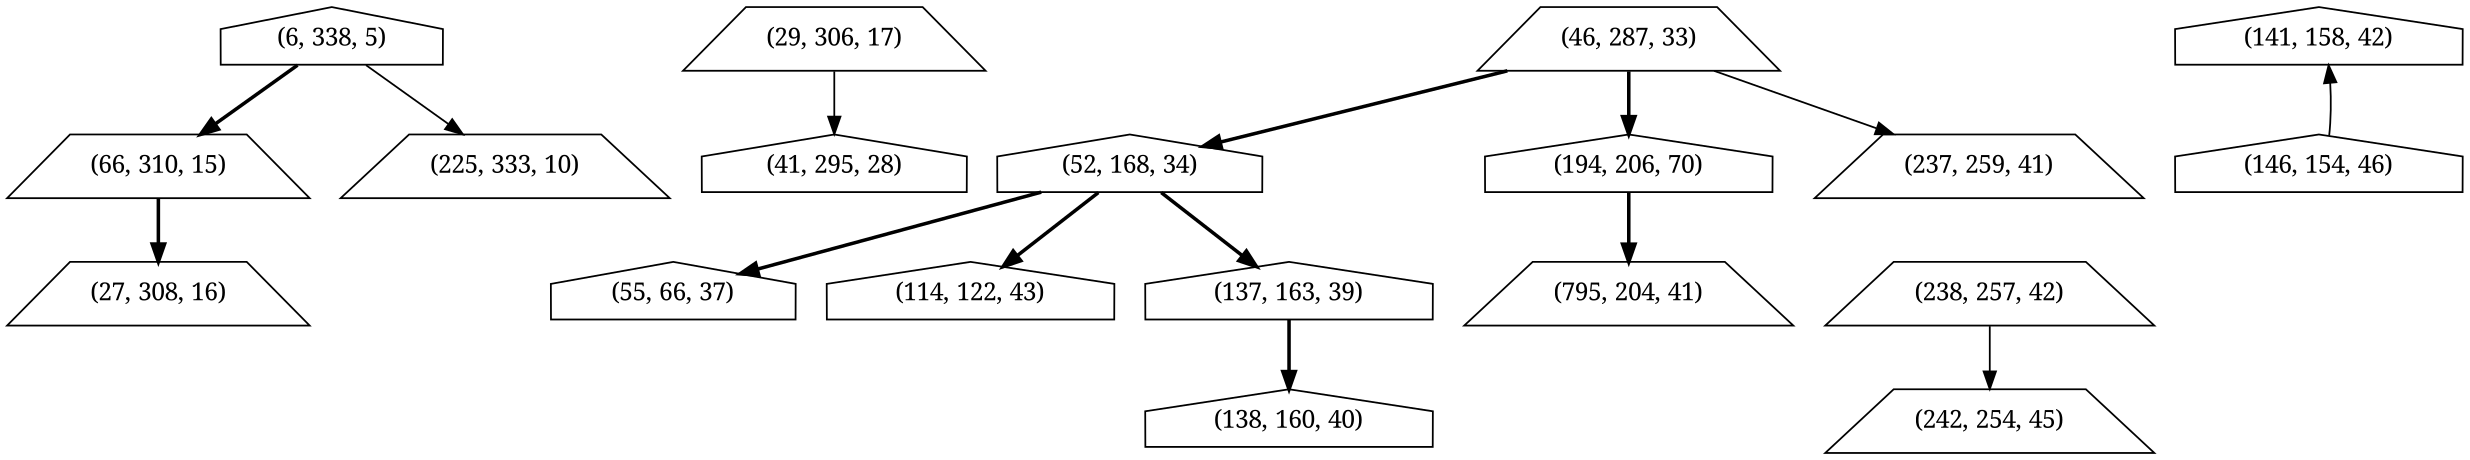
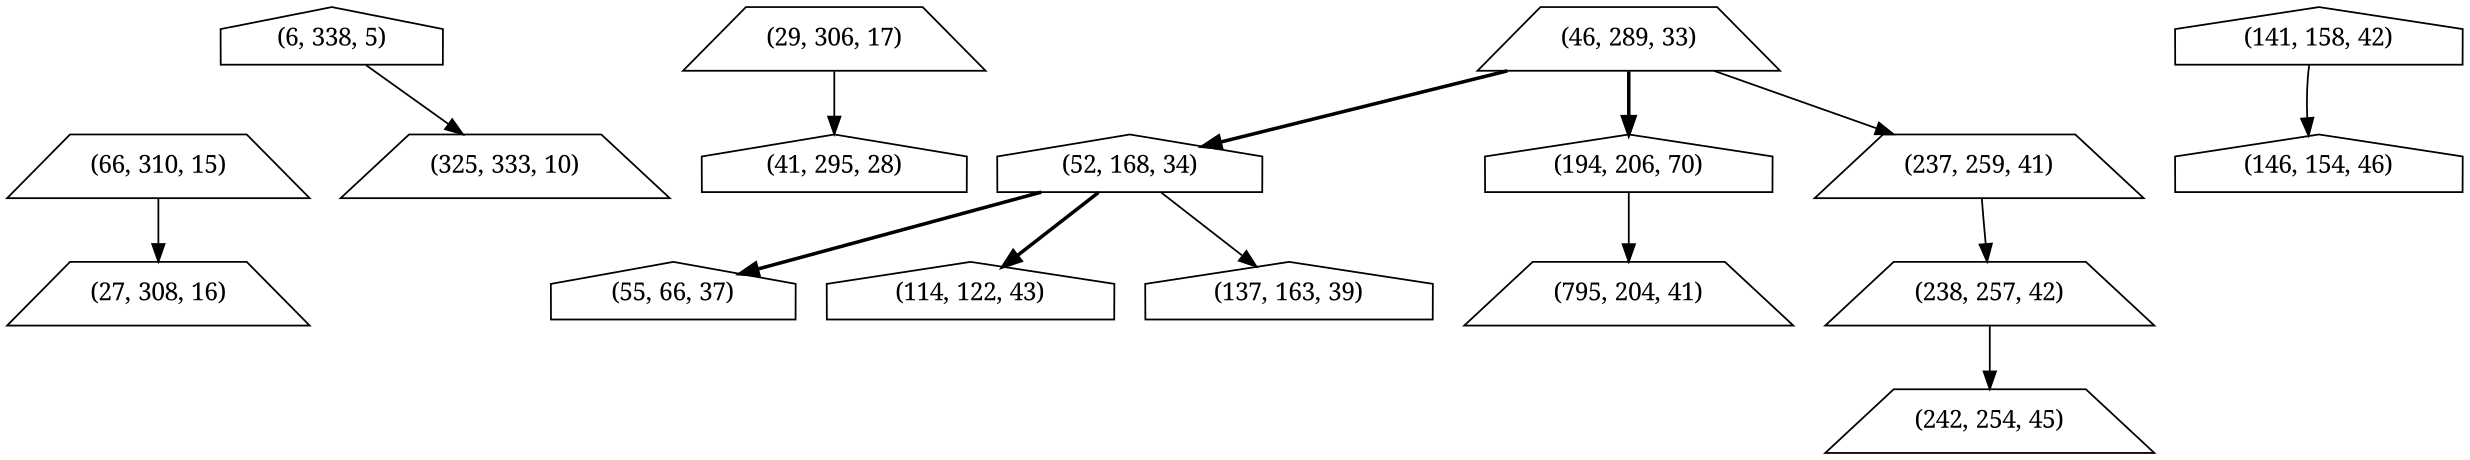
(1629, 39) -> (1629, 39)
(256, 95) -> none
(2331, 109) -> (2307, 92)
(505, 166) -> (505, 166)
(1629, 218) -> (1629, 218)
(158, 221) -> (158, 221)
none -> (1984, 221)
(1202, 224) -> (1202, 224)
(1289, 421) -> none
